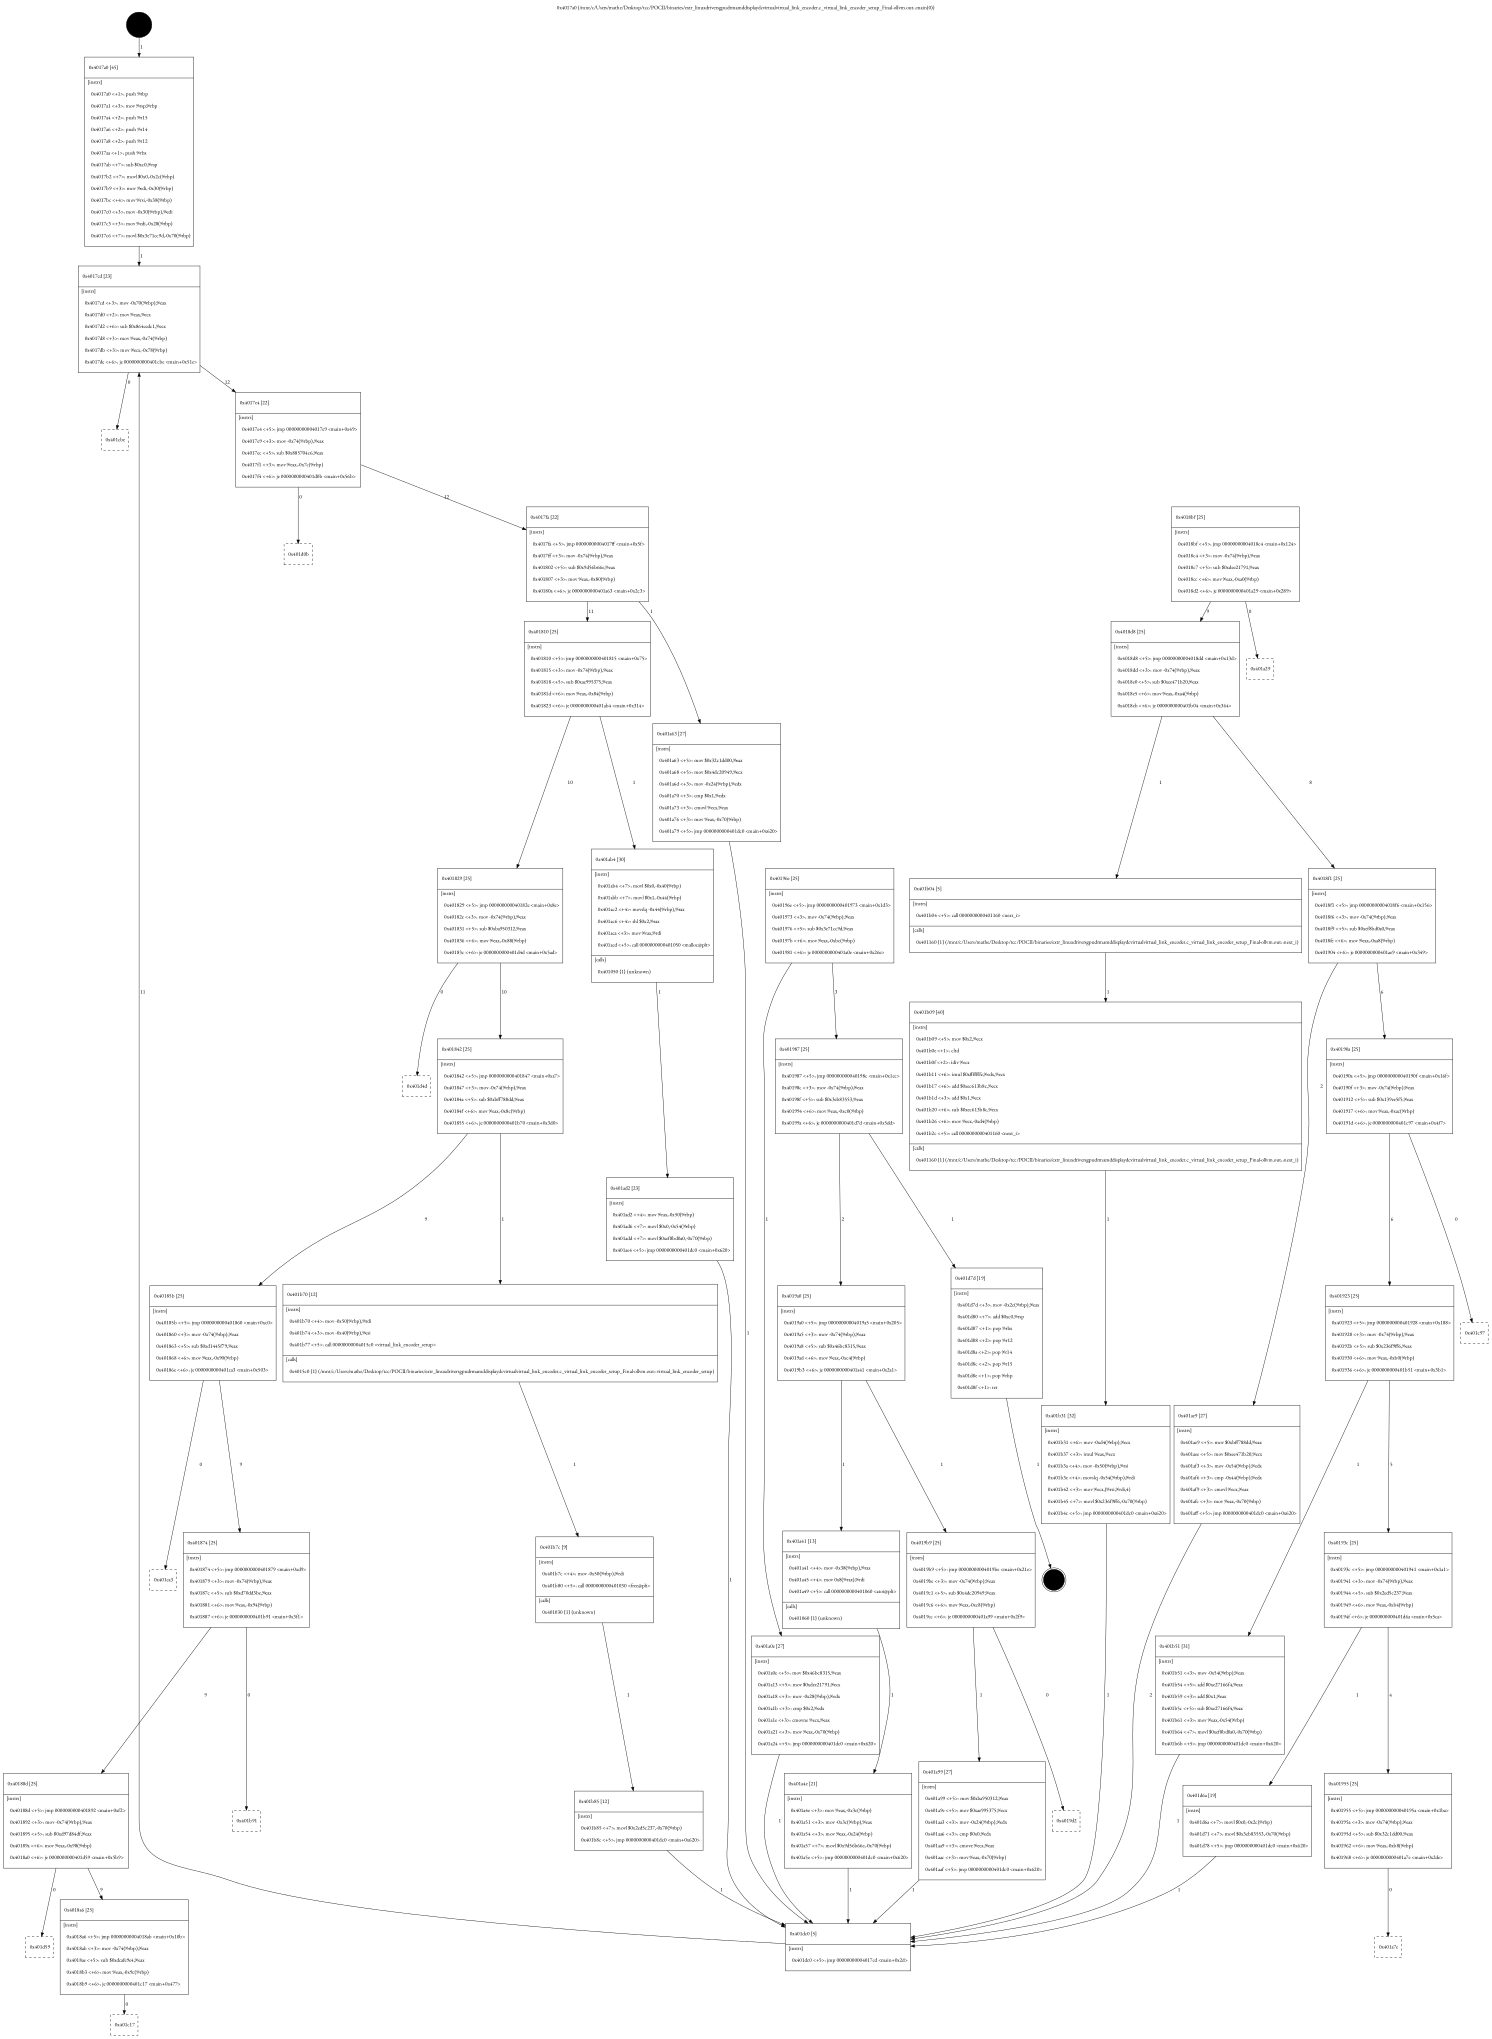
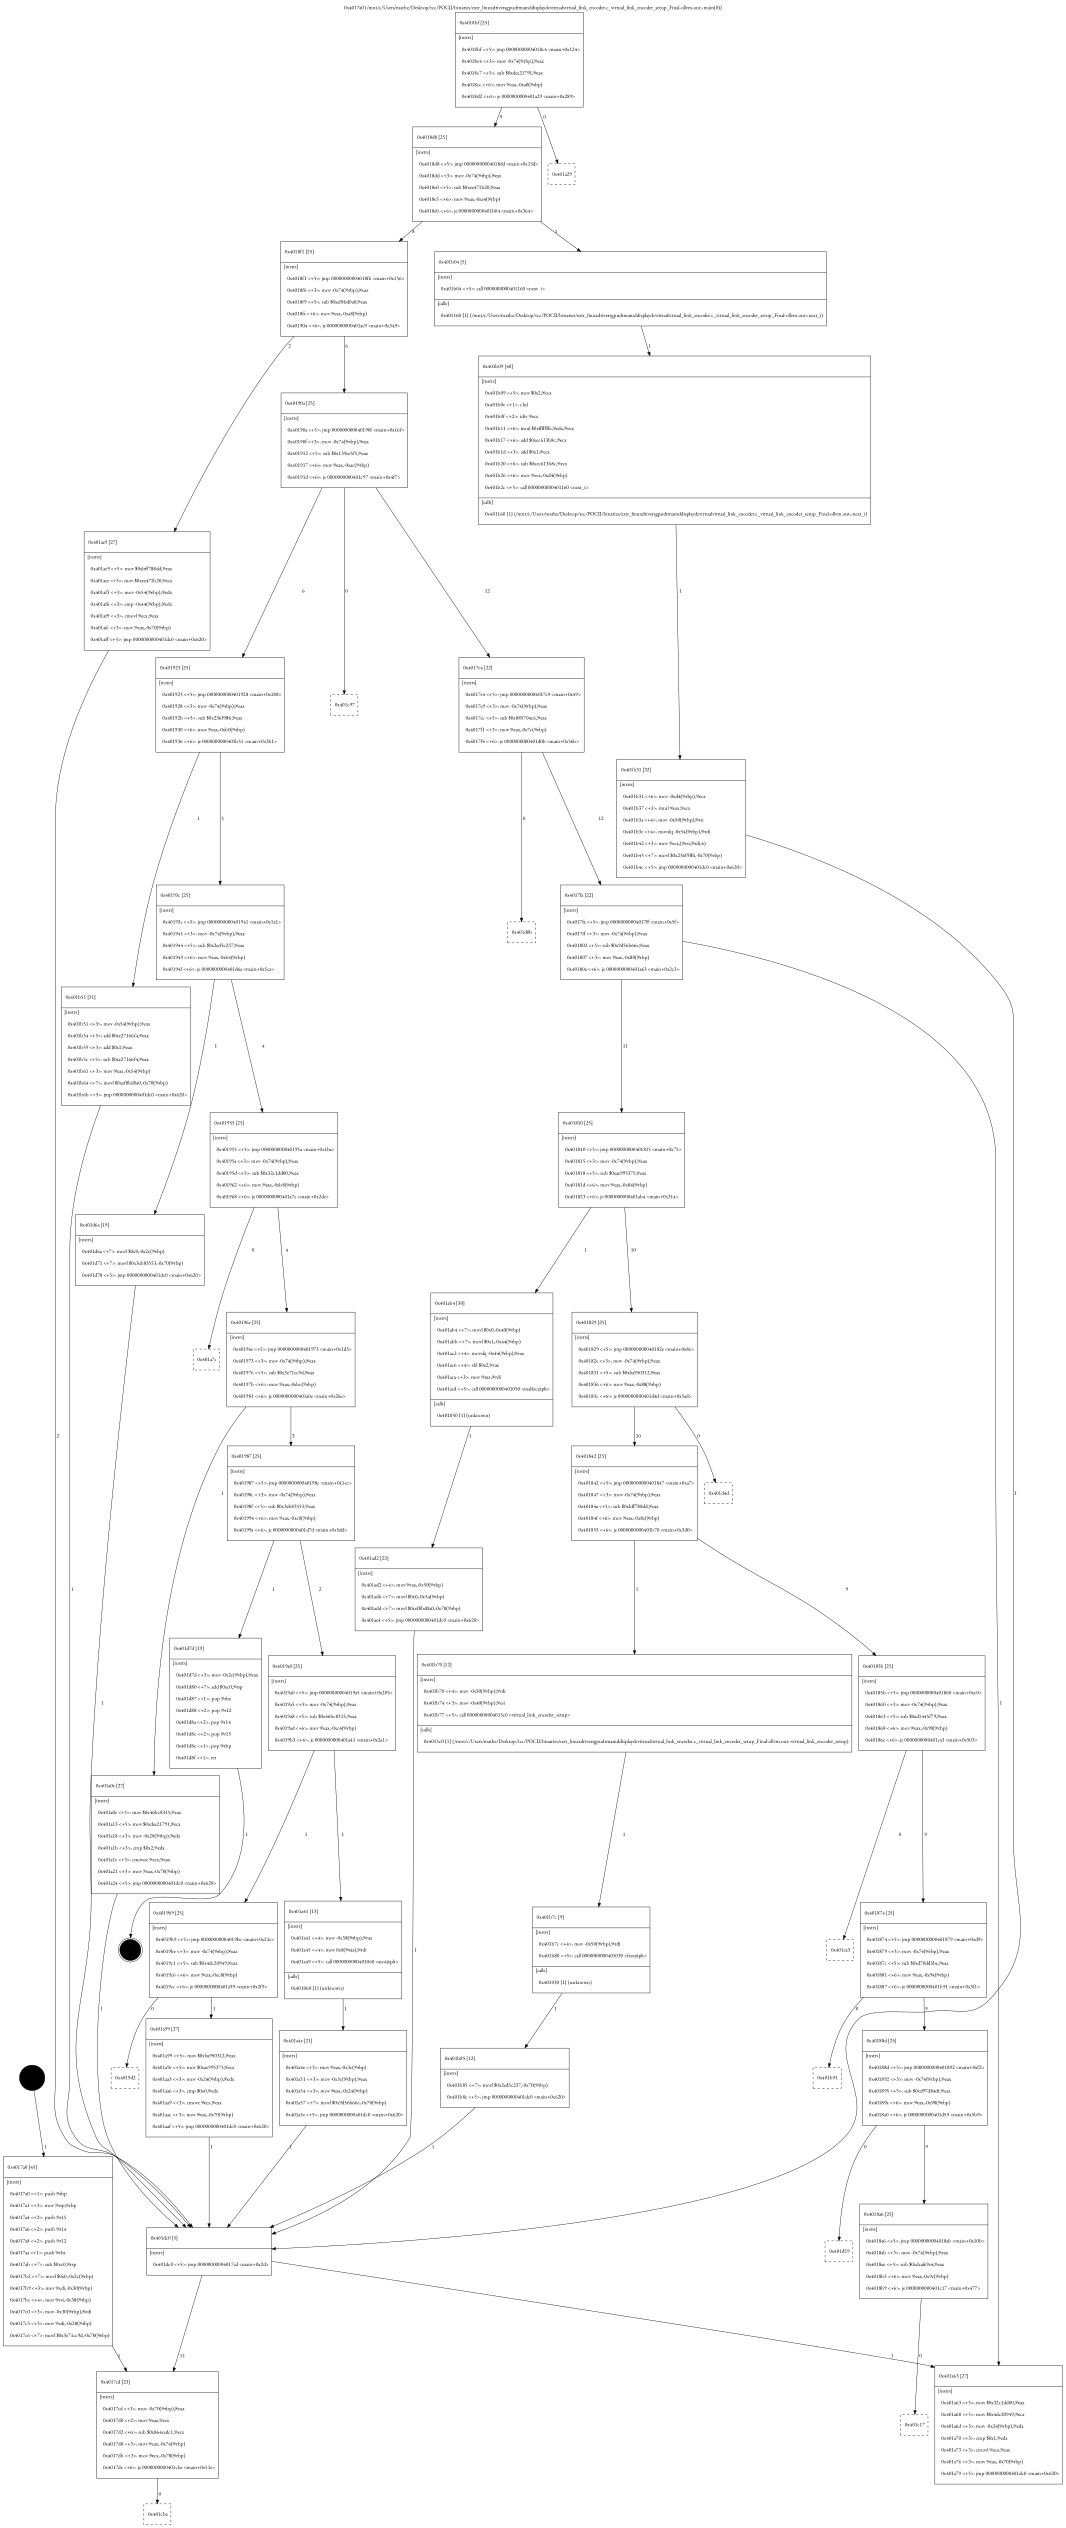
(216, 378) -> (432, 571)
none -> (282, 1258)
(746, 1392) -> (602, 2313)
